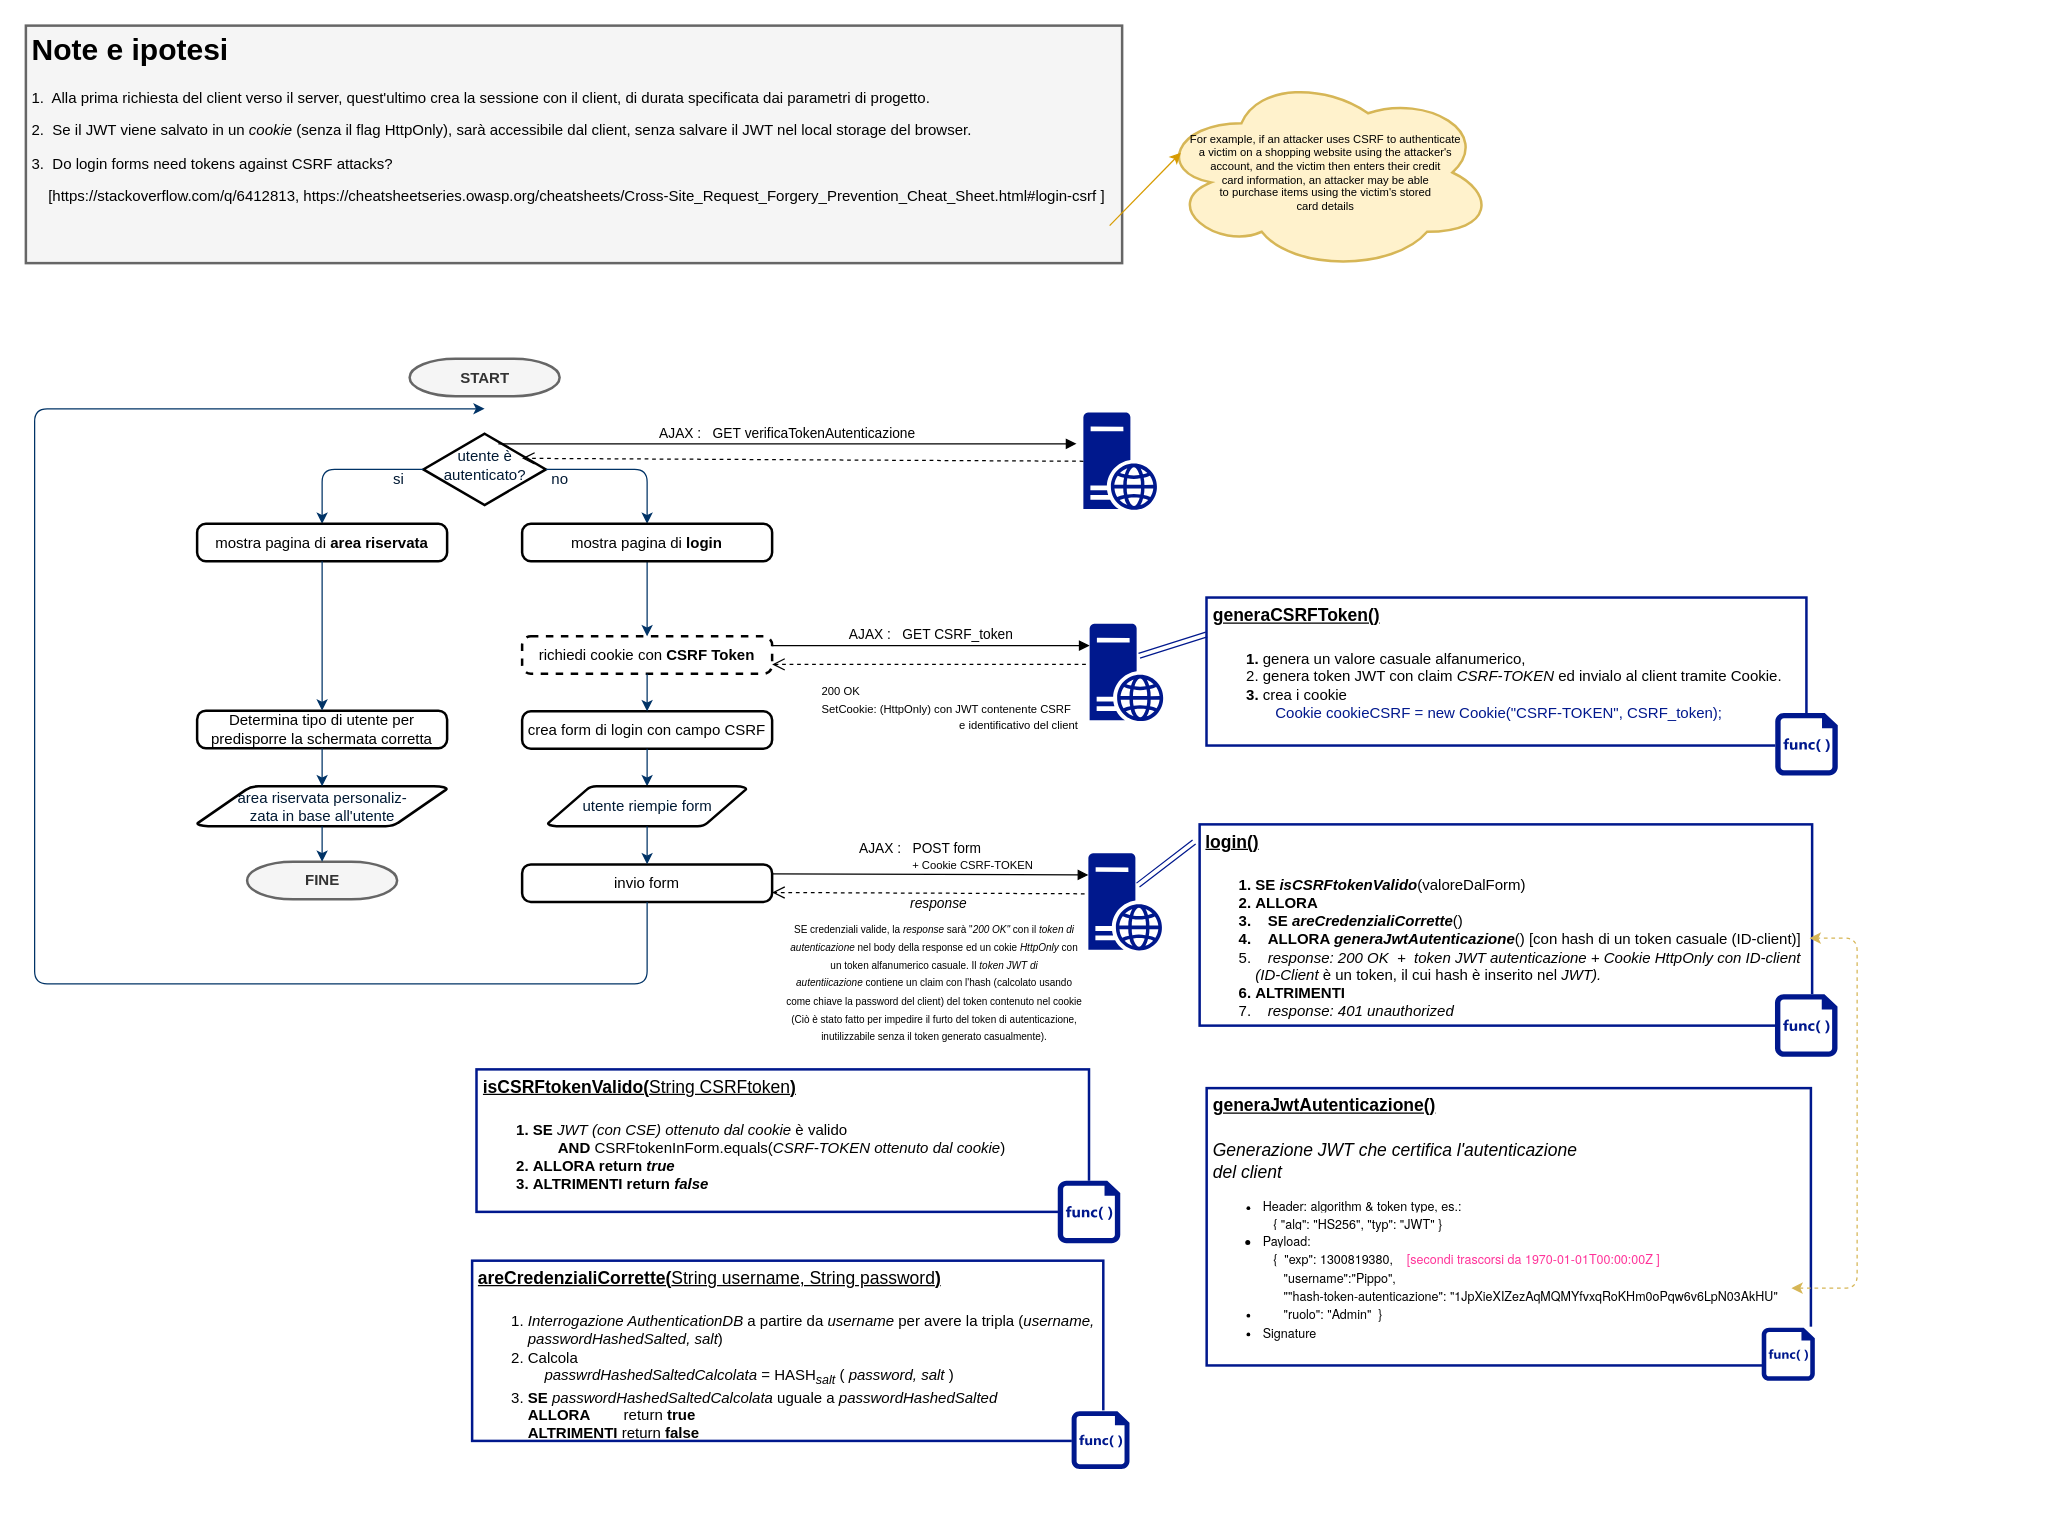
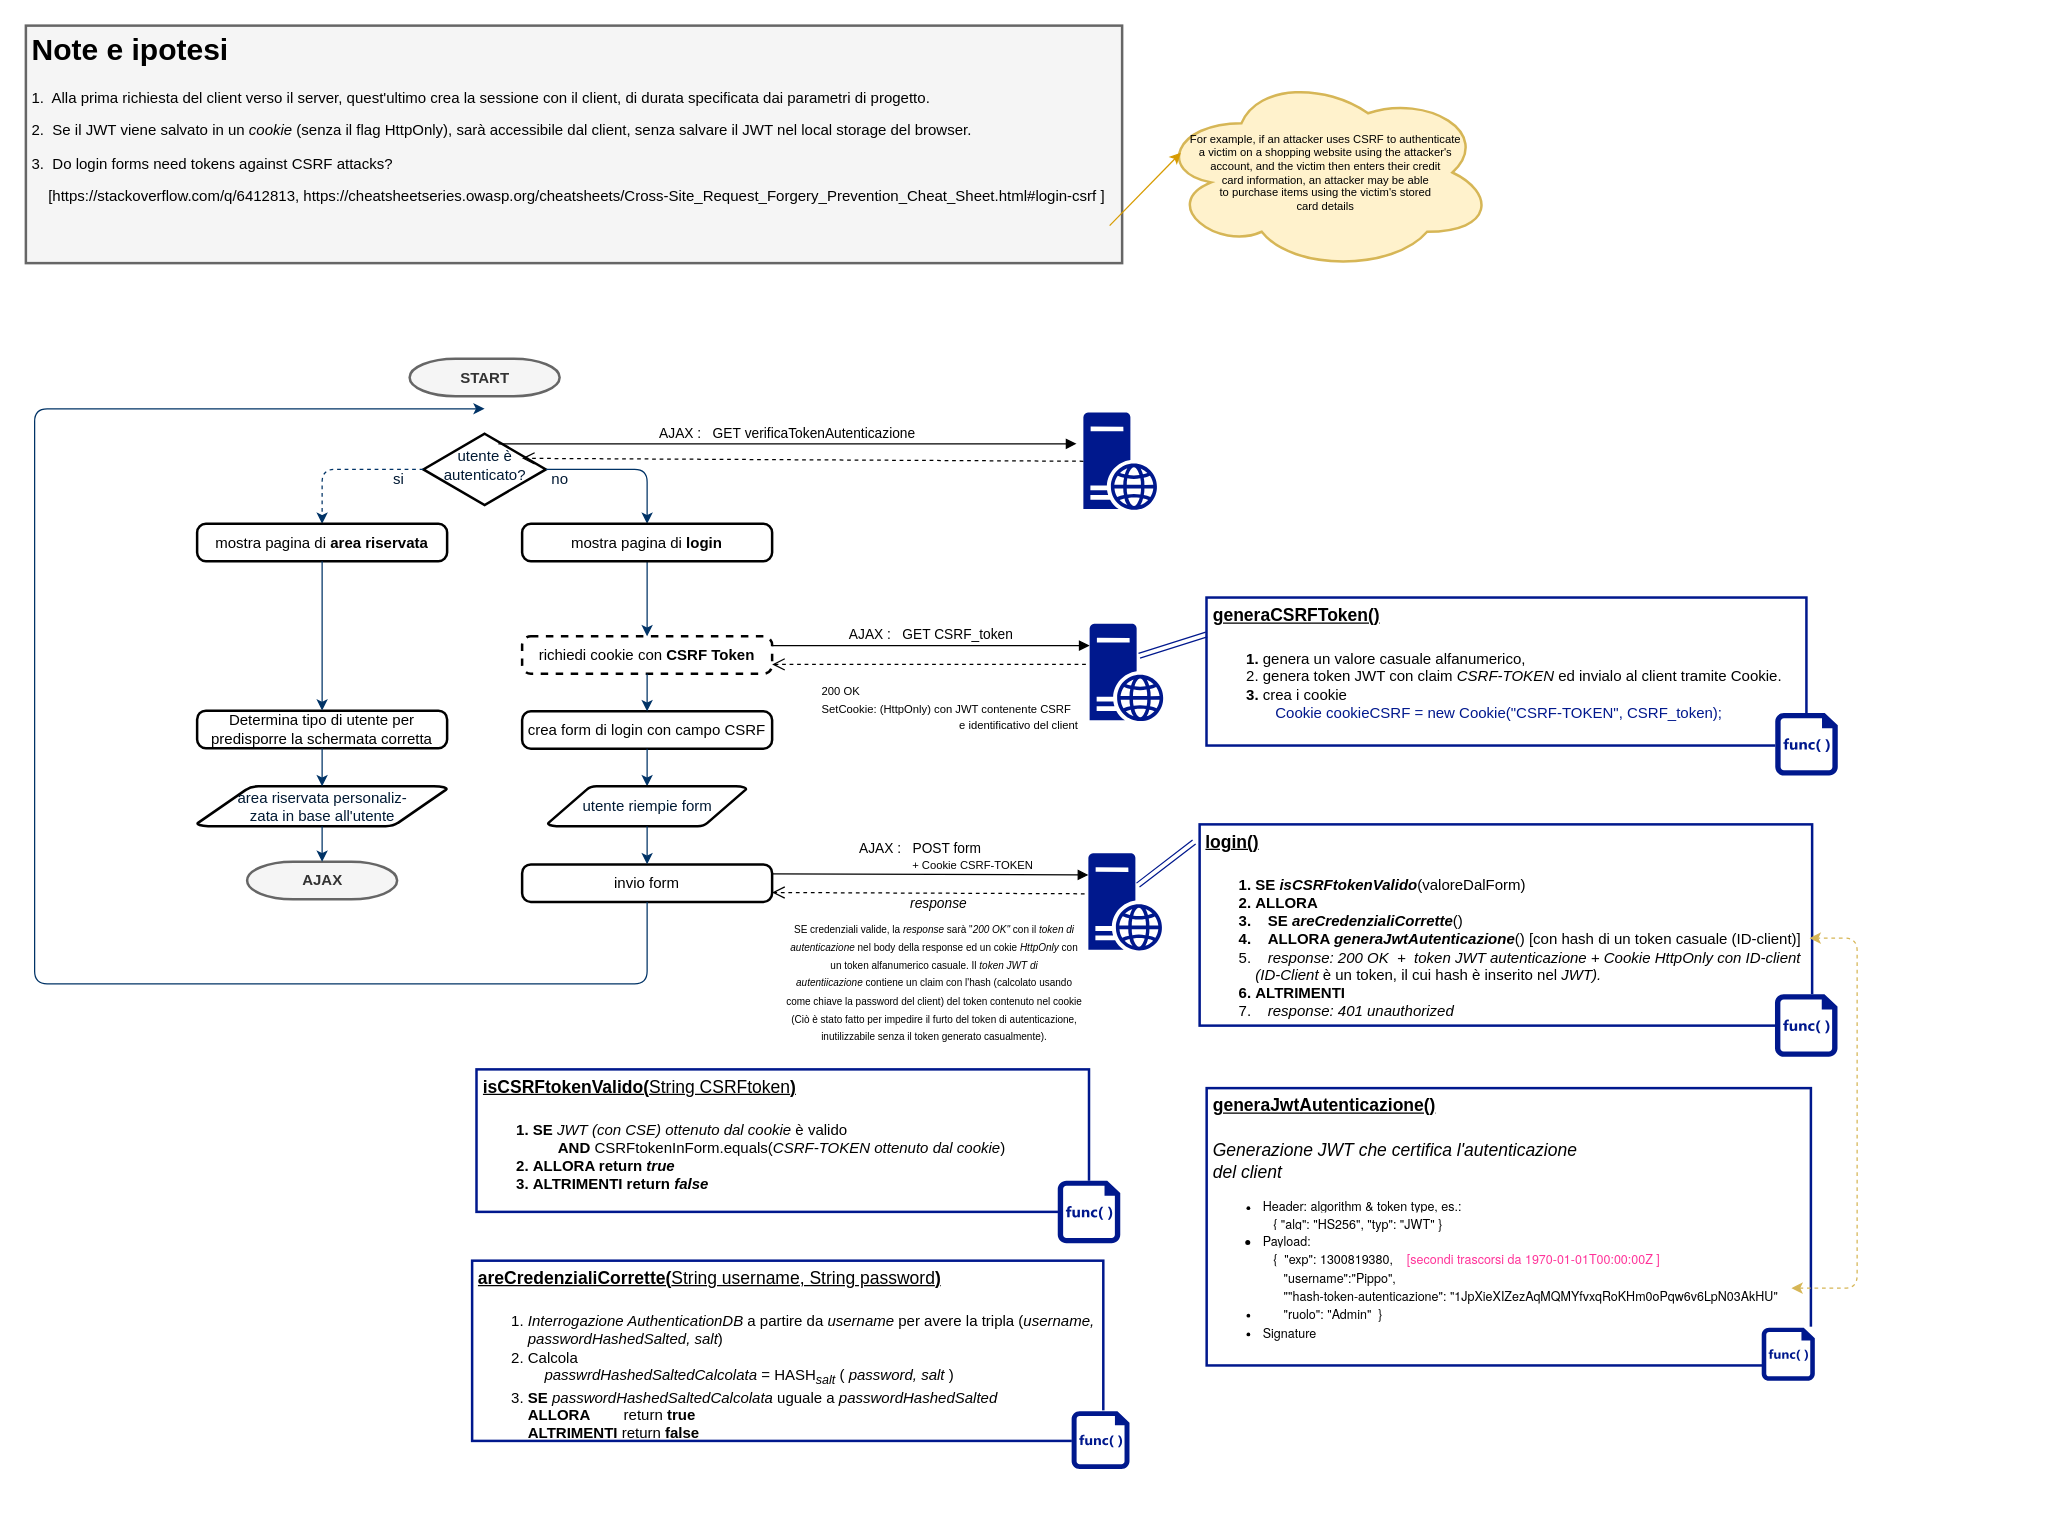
(355, 469) -> (355, 469)
(323, 881) -> (323, 881)
